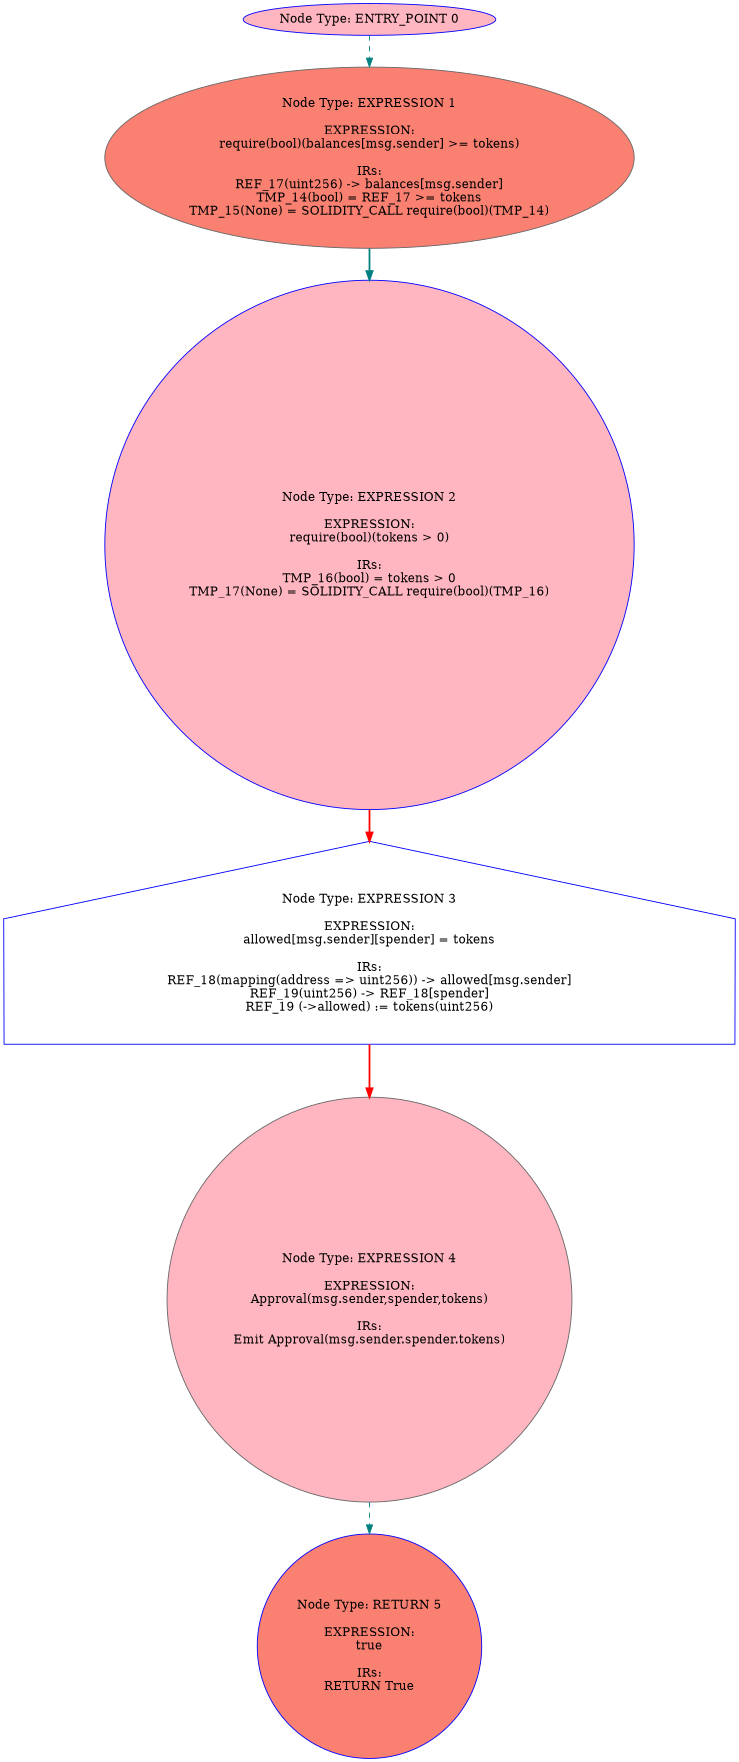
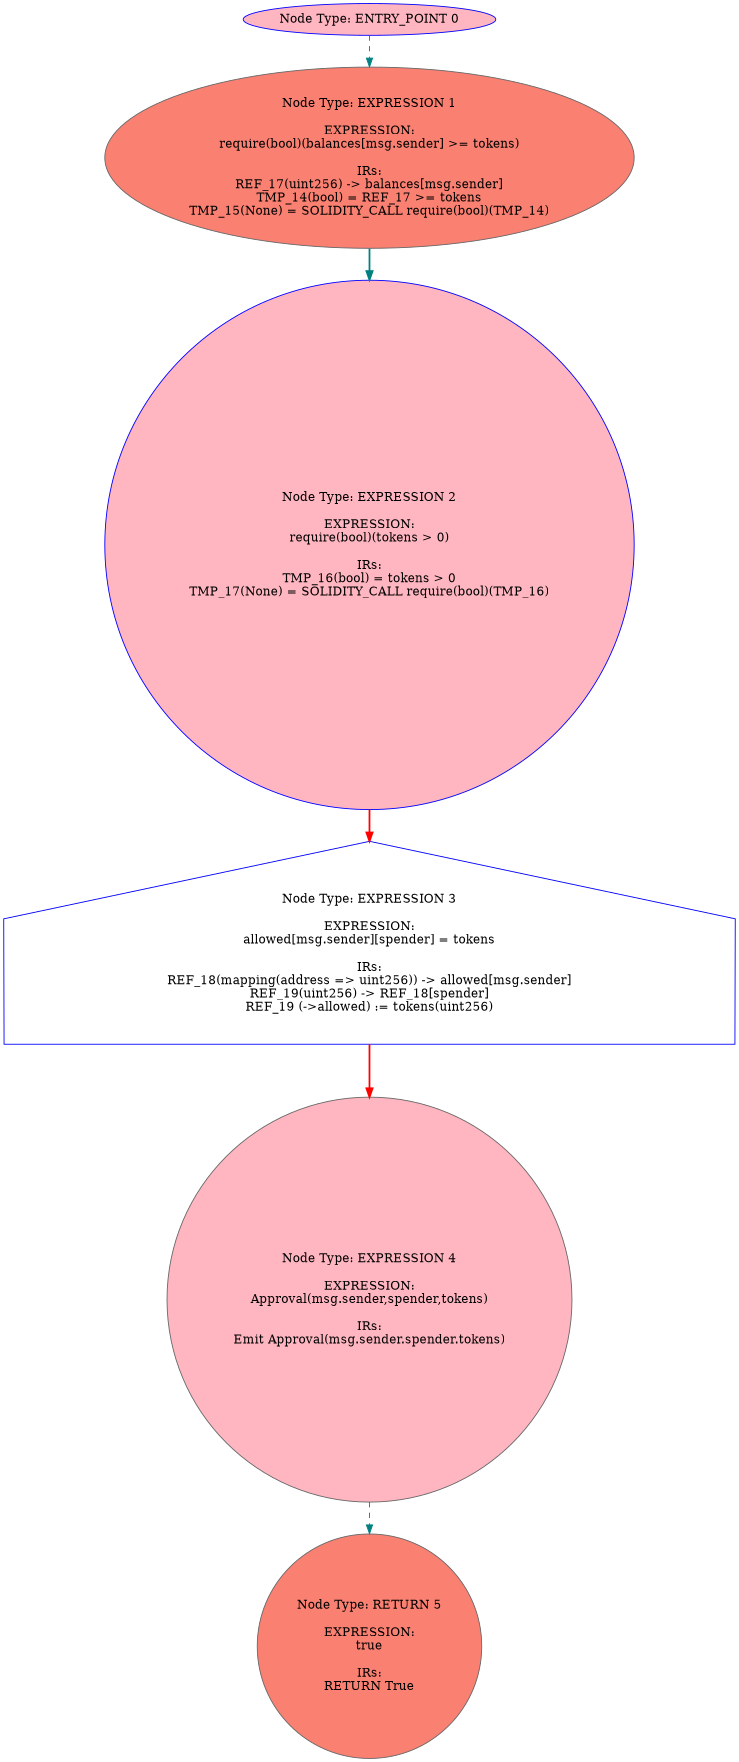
(369, 1646) -> (369, 1646)
